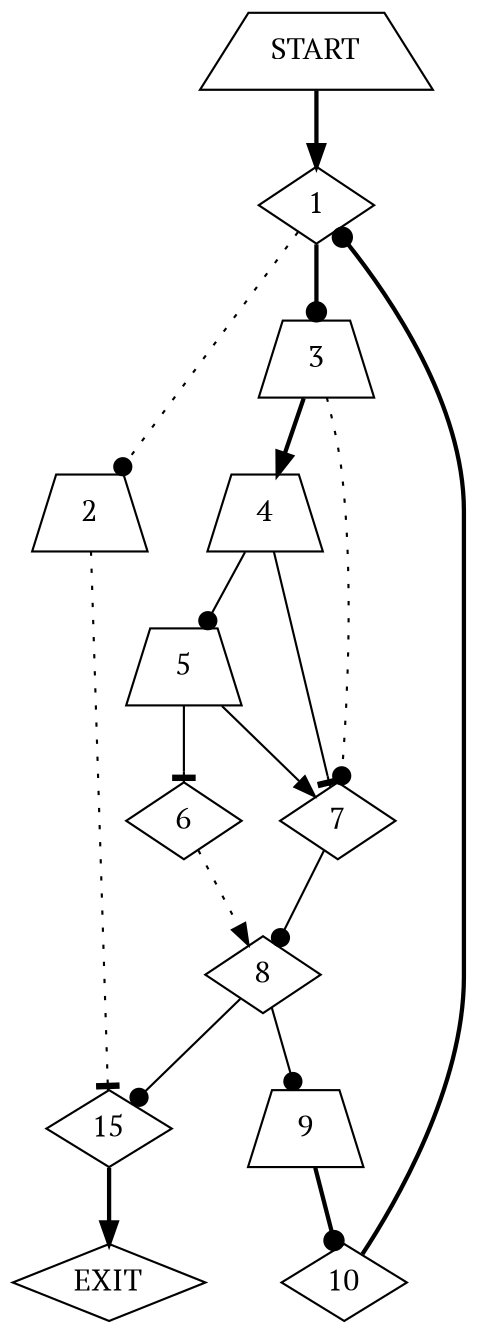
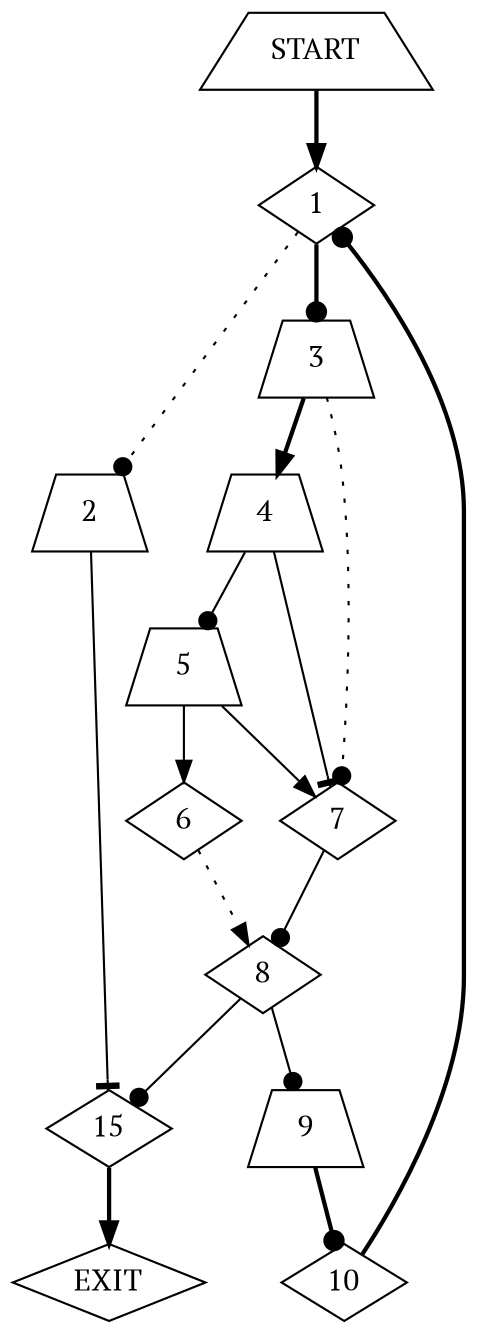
(184, 739) -> (184, 733)
(99, 815) -> (99, 815)
